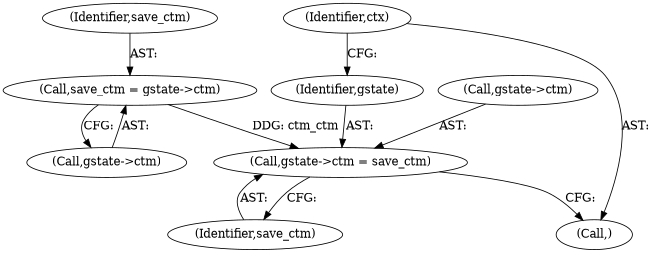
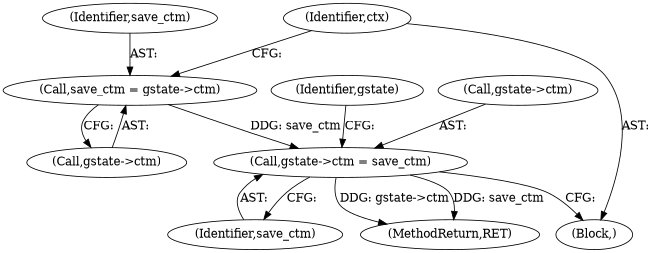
(347, 50) -> (245, 52)
(295, 126) -> (295, 126)
(362, 126) -> (362, 126)
none -> (450, 235)
(594, 235) -> (594, 235)
